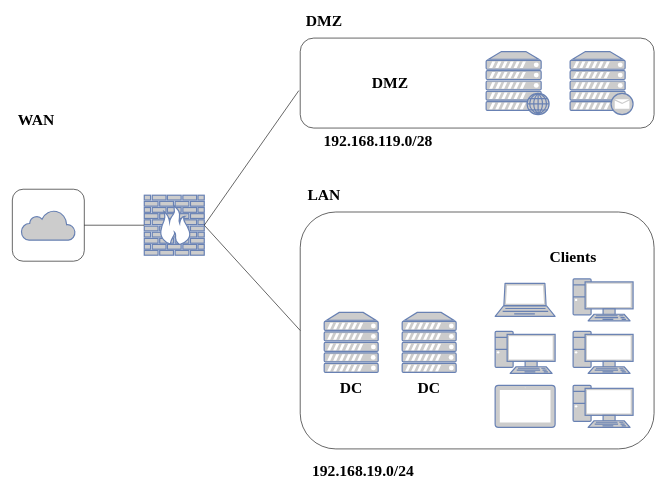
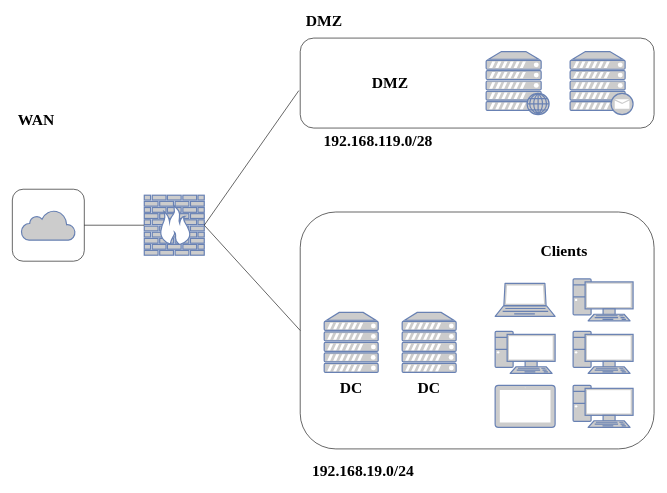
(324, 195) -> none
(573, 257) -> (564, 251)
